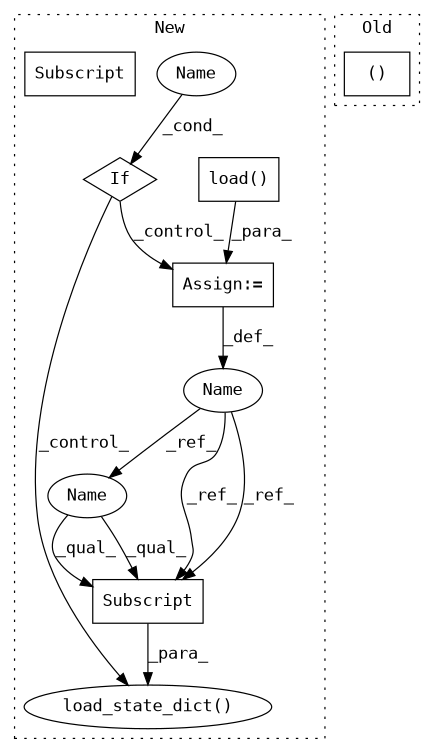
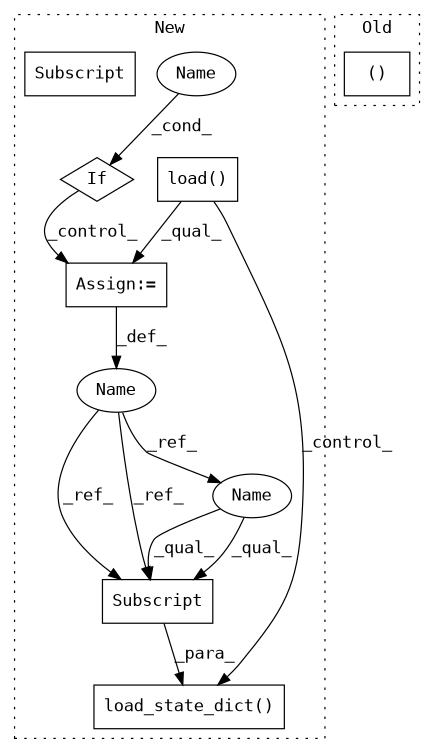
(262, 232) -> (192, 232)
(38, 442) -> (302, 441)
(148, 707) -> (189, 707)
